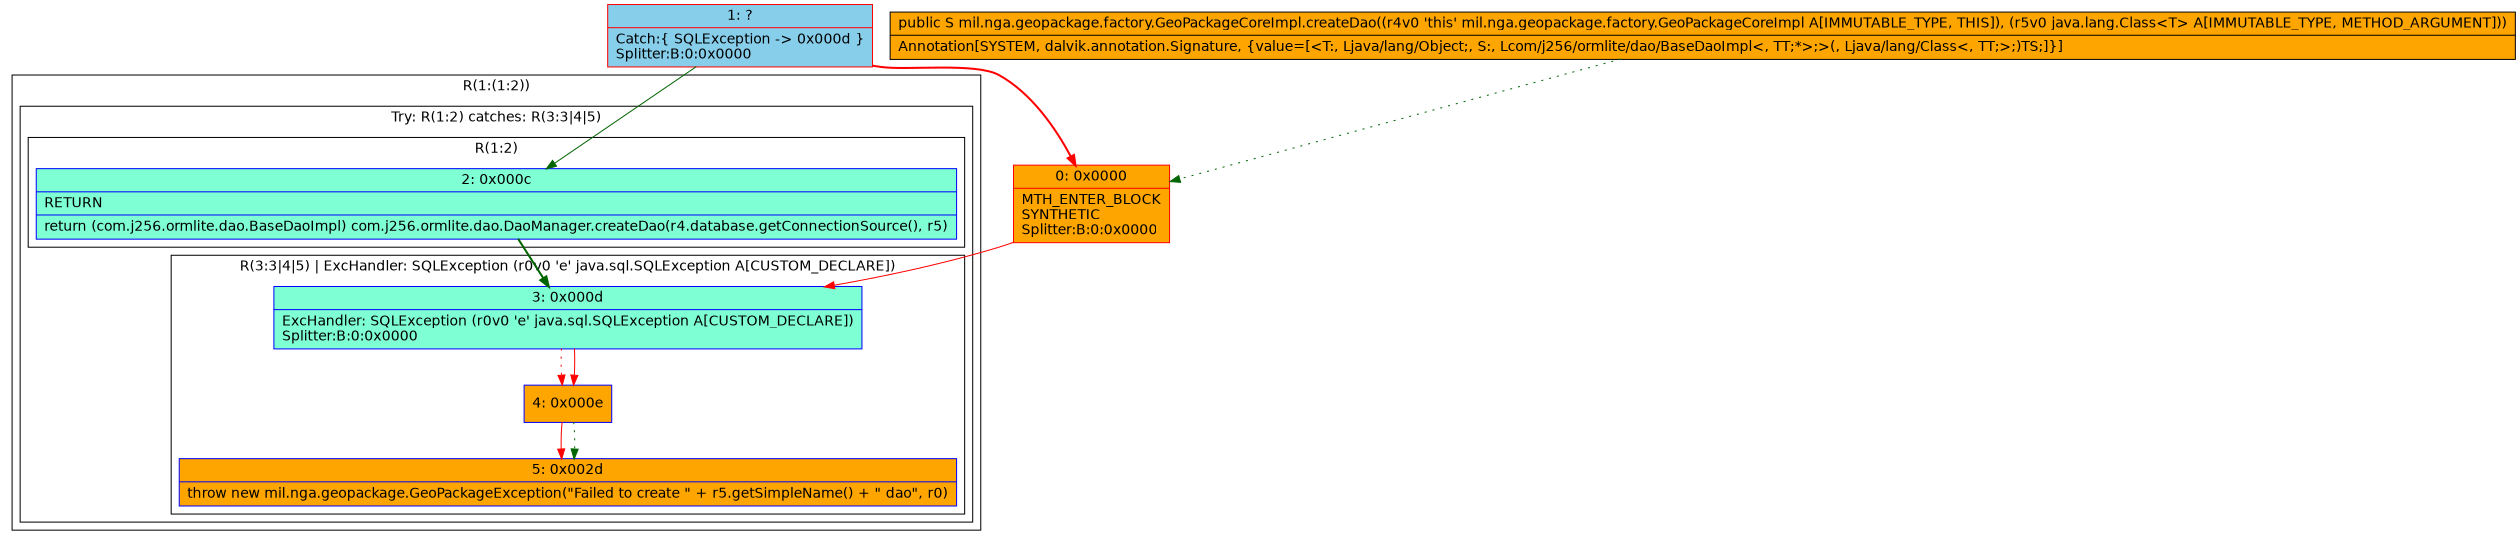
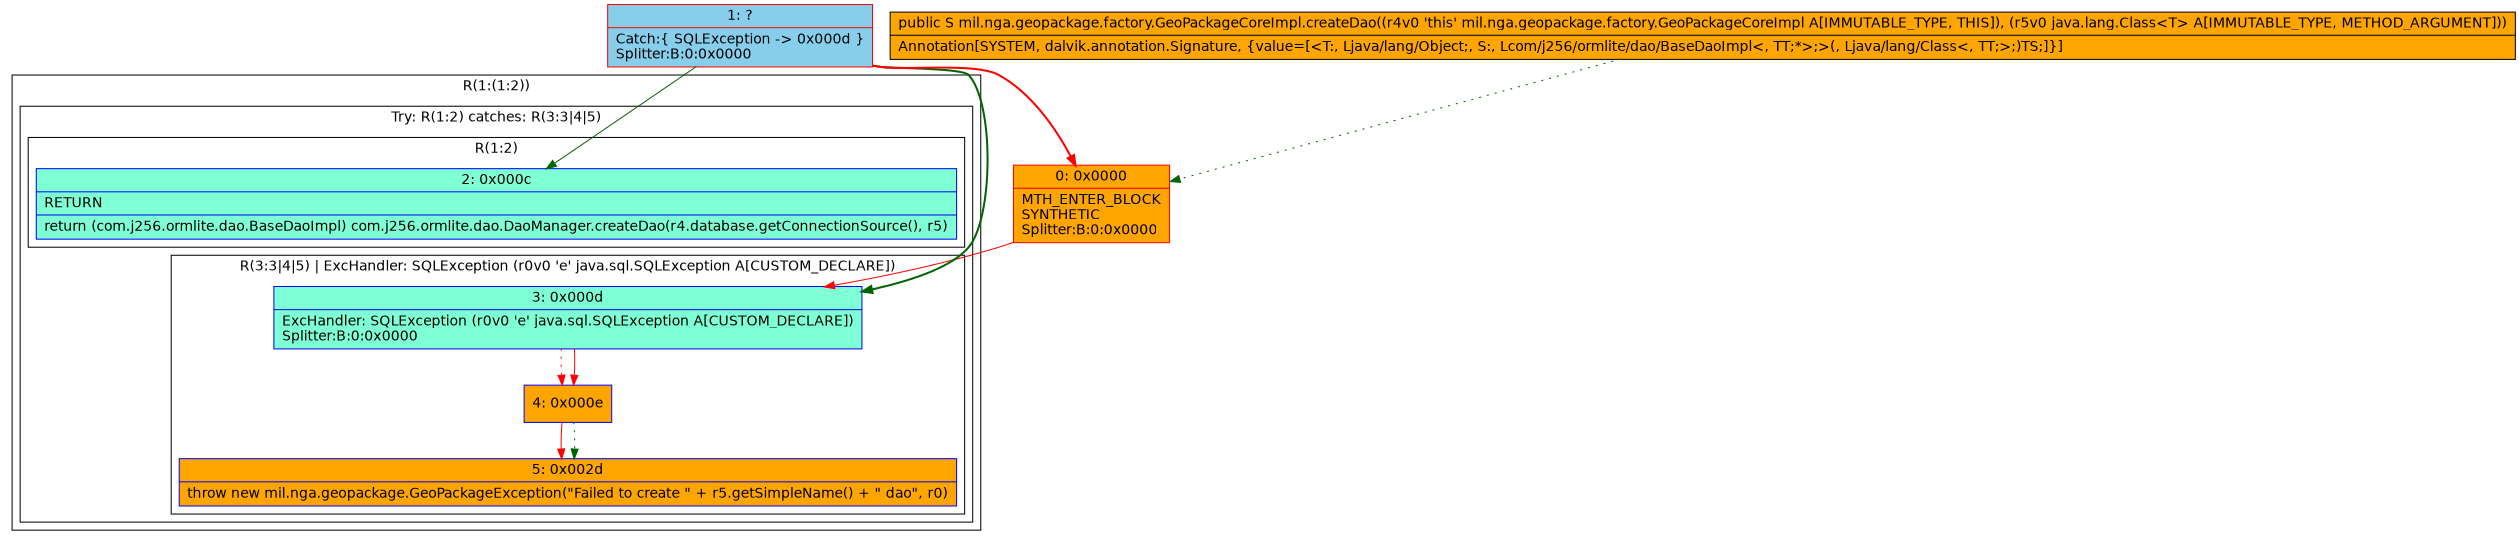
(533, 261) -> (987, 166)
